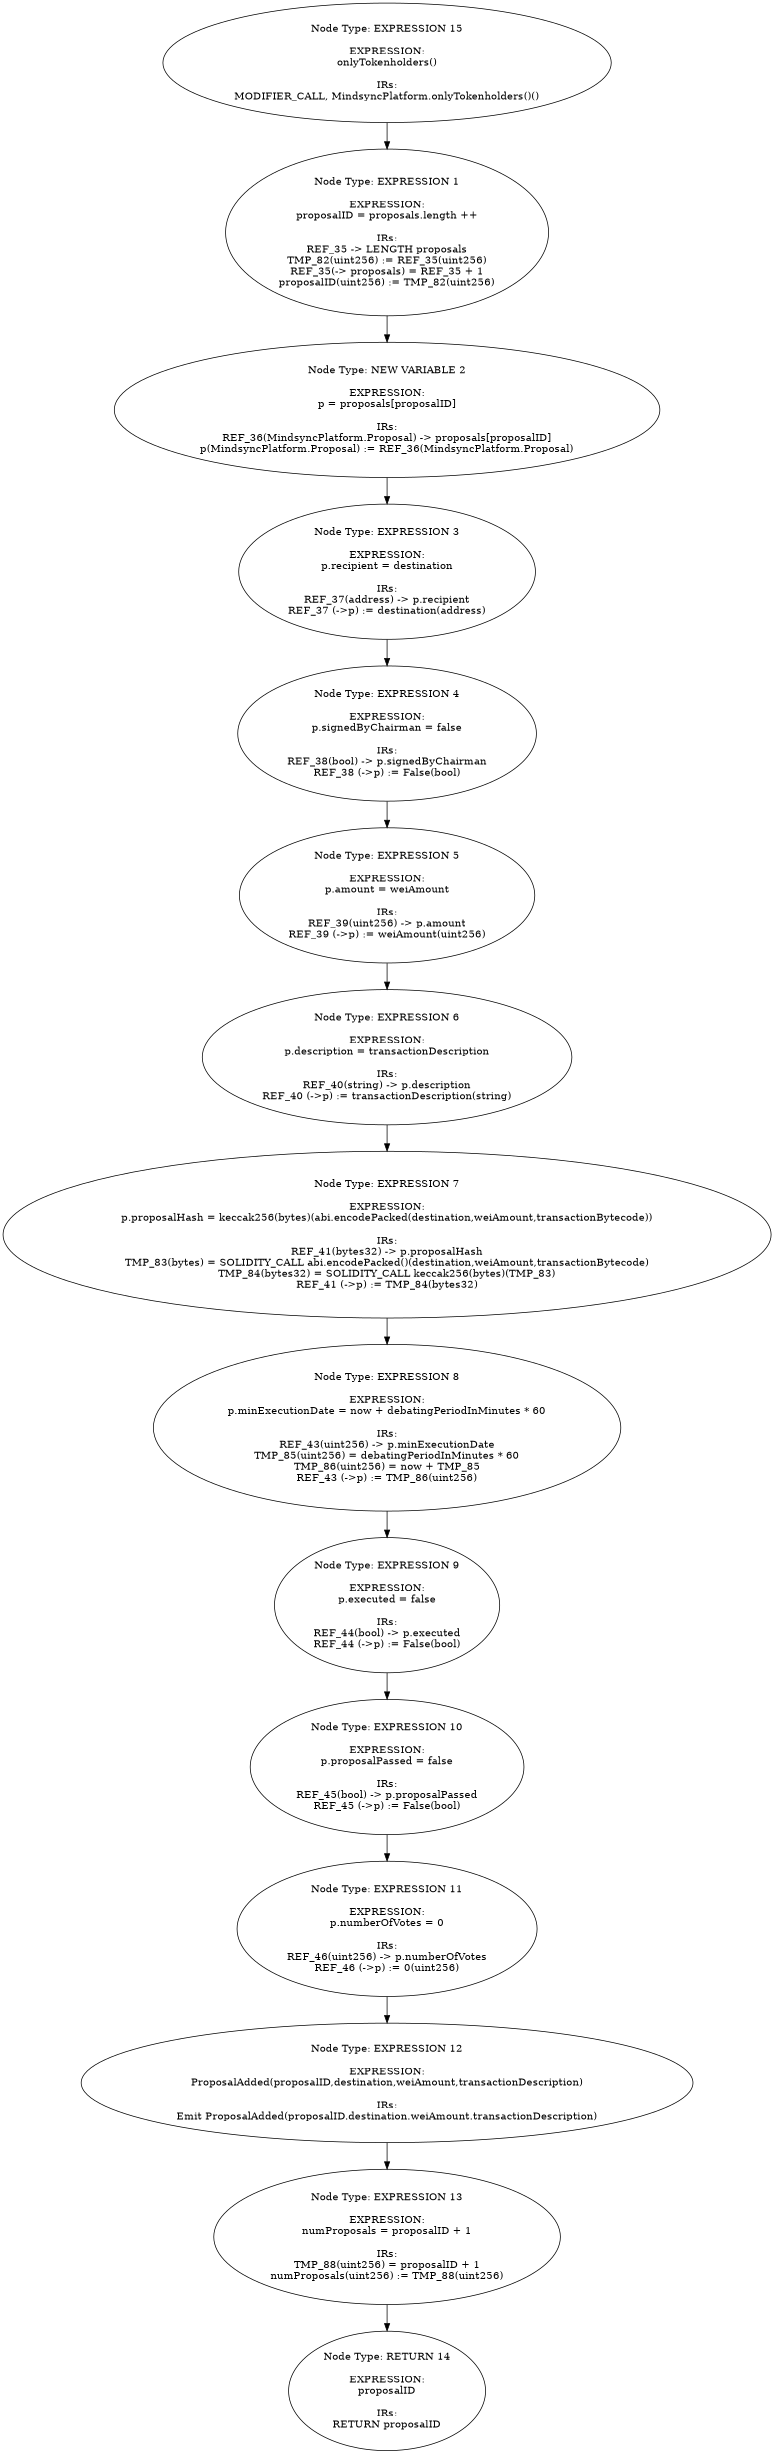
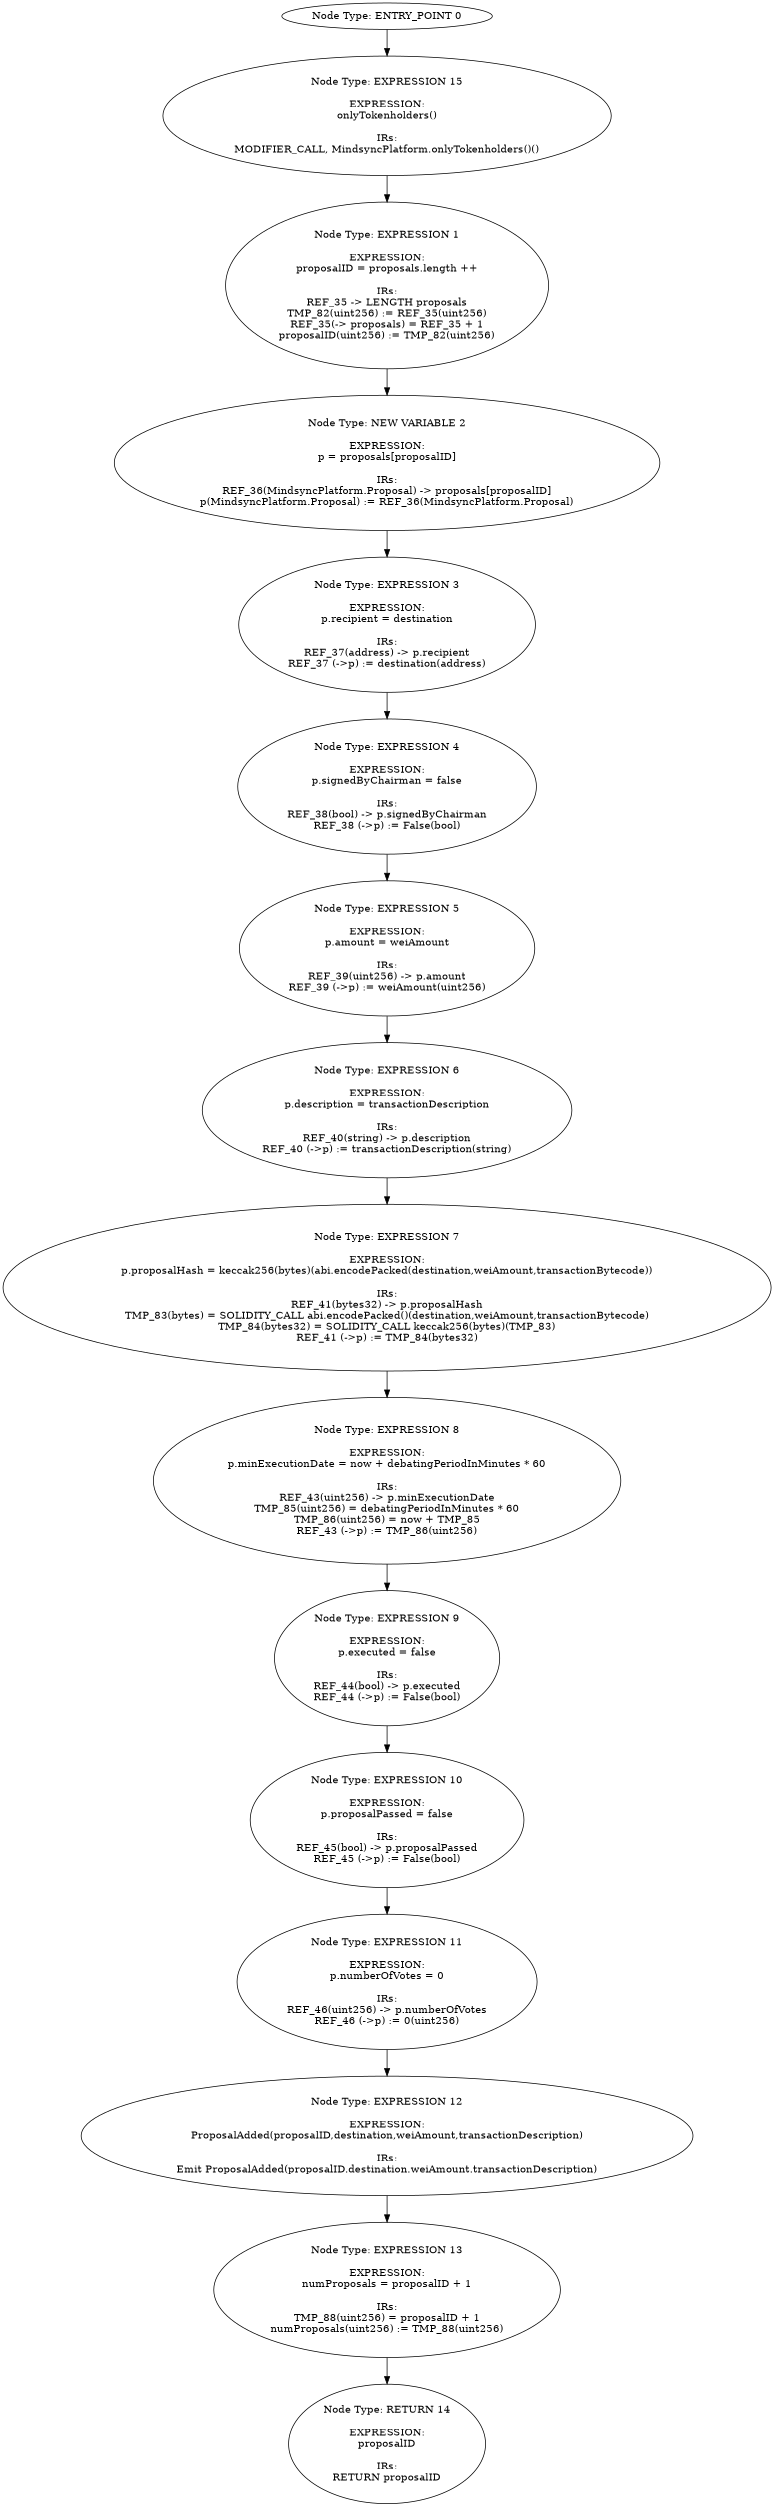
none -> (387, 16)
